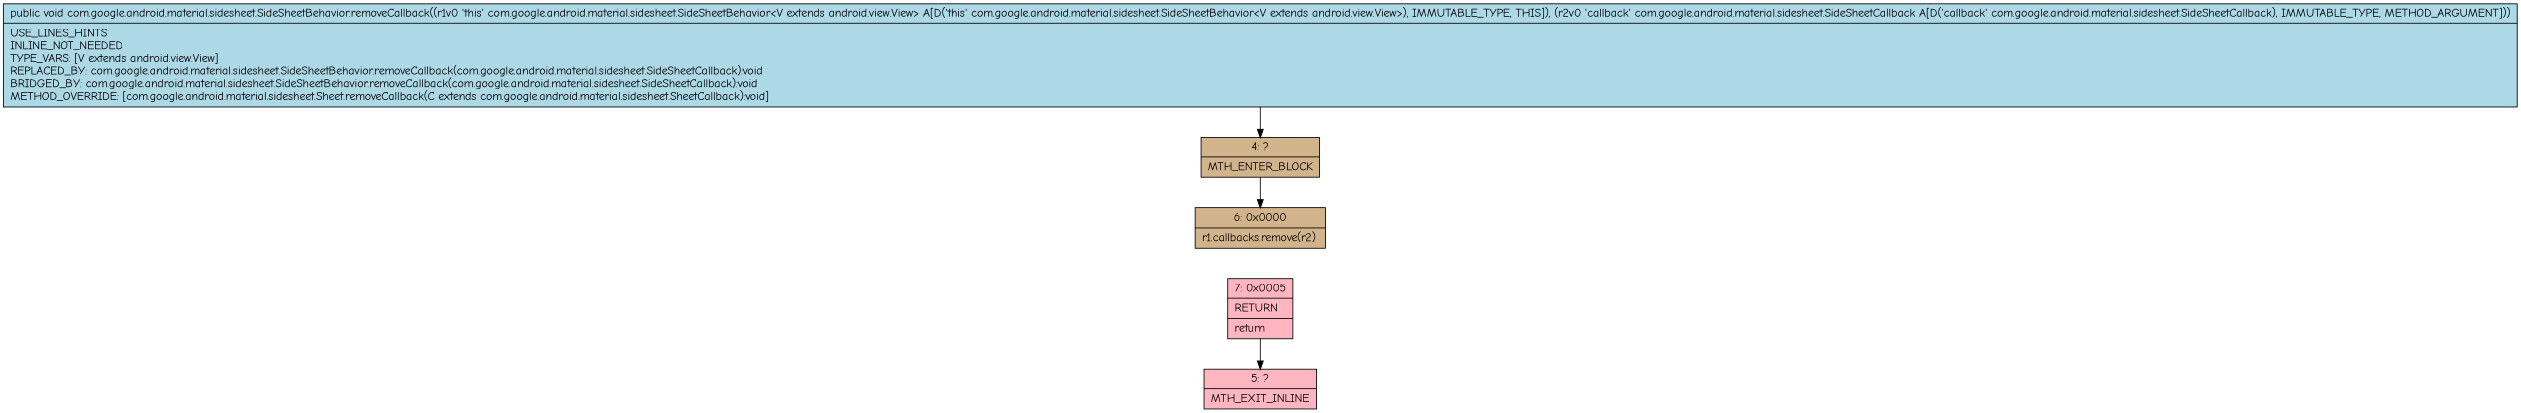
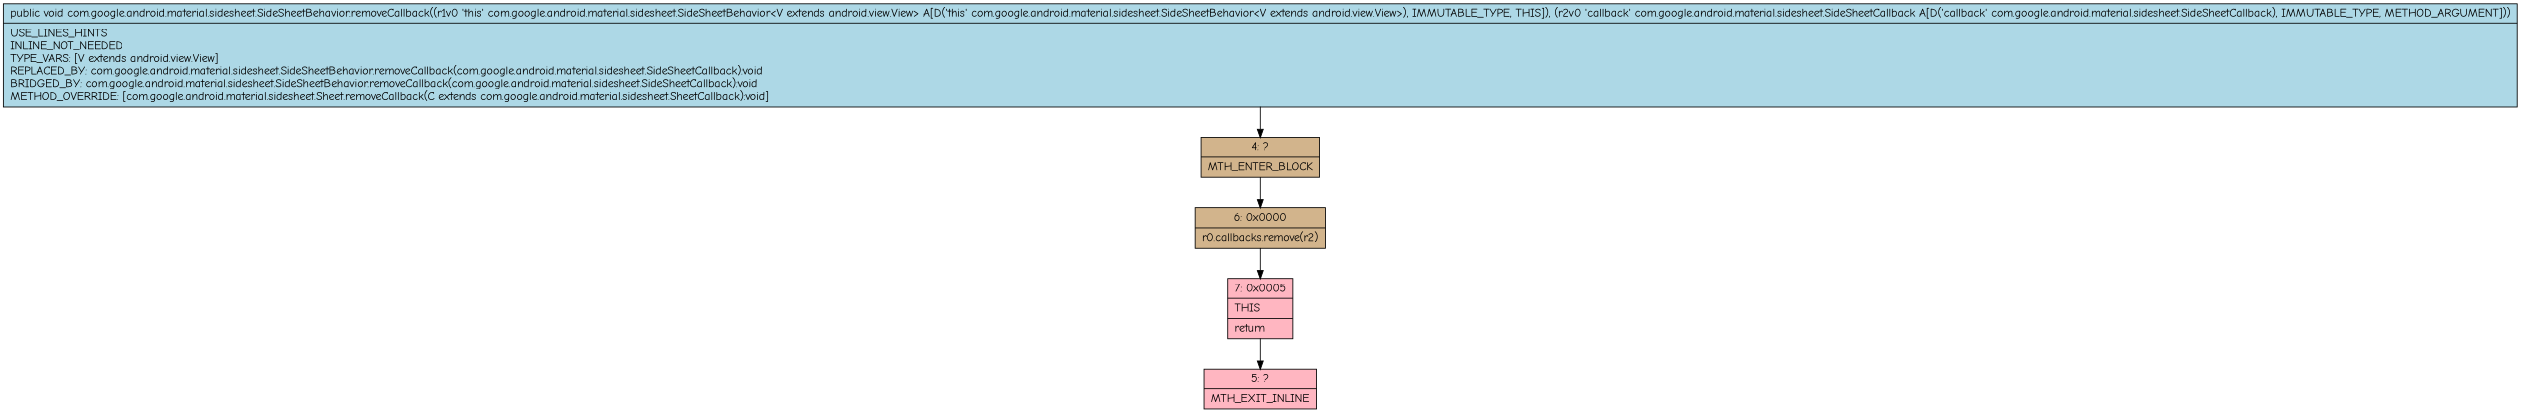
(1259, 238) -> (1260, 238)
none -> (1260, 259)
(1256, 308) -> (1248, 308)
